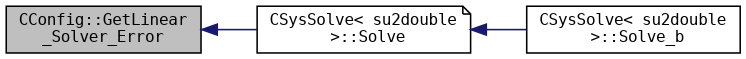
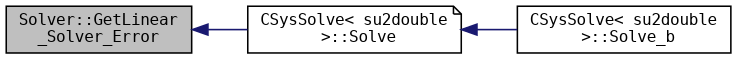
(104, 30) -> (99, 30)
